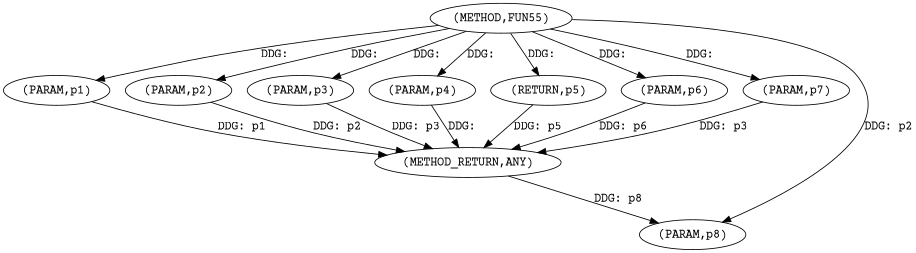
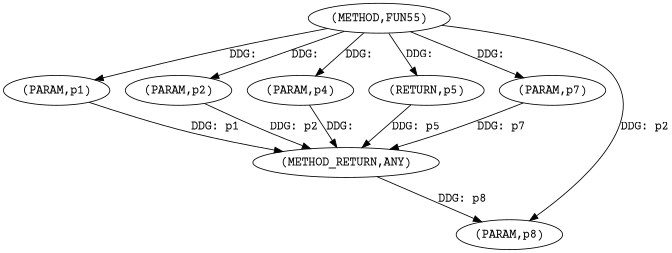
(300, 90) -> none
(674, 90) -> none
(723, 126) -> (501, 126)
